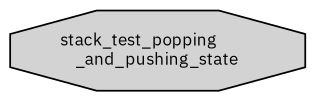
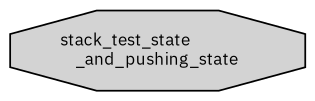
(158, 51) -> (158, 51)
